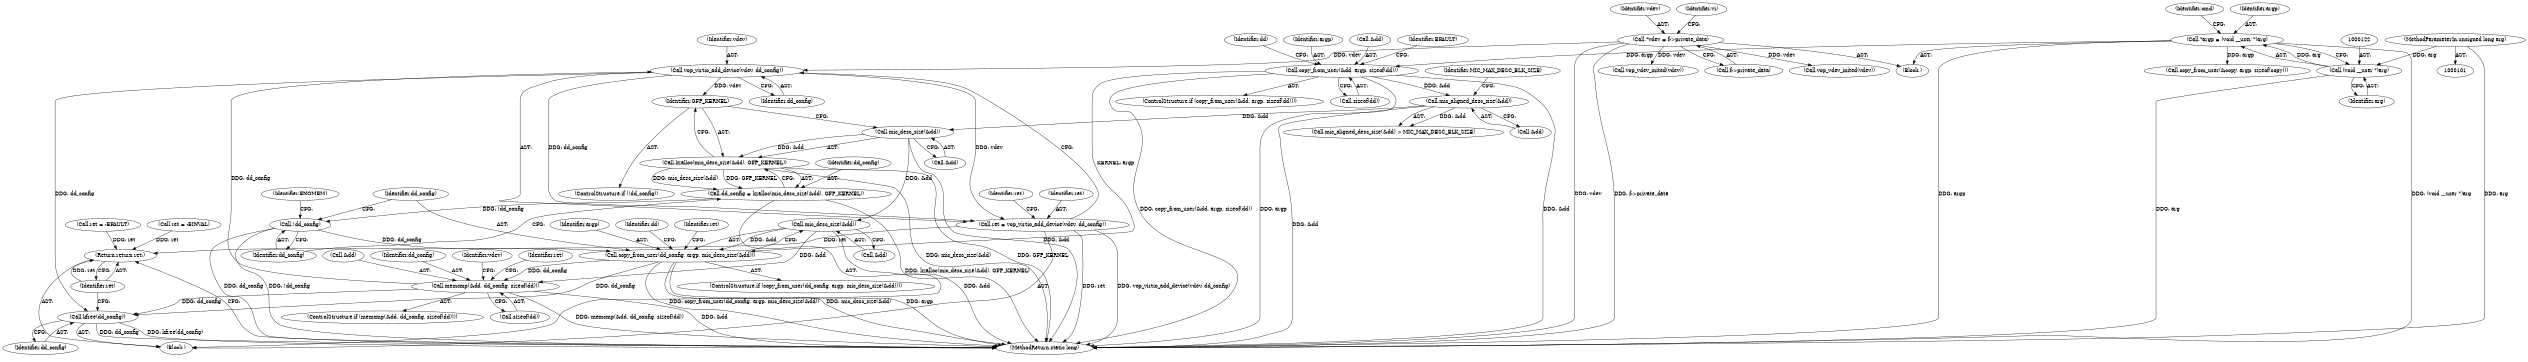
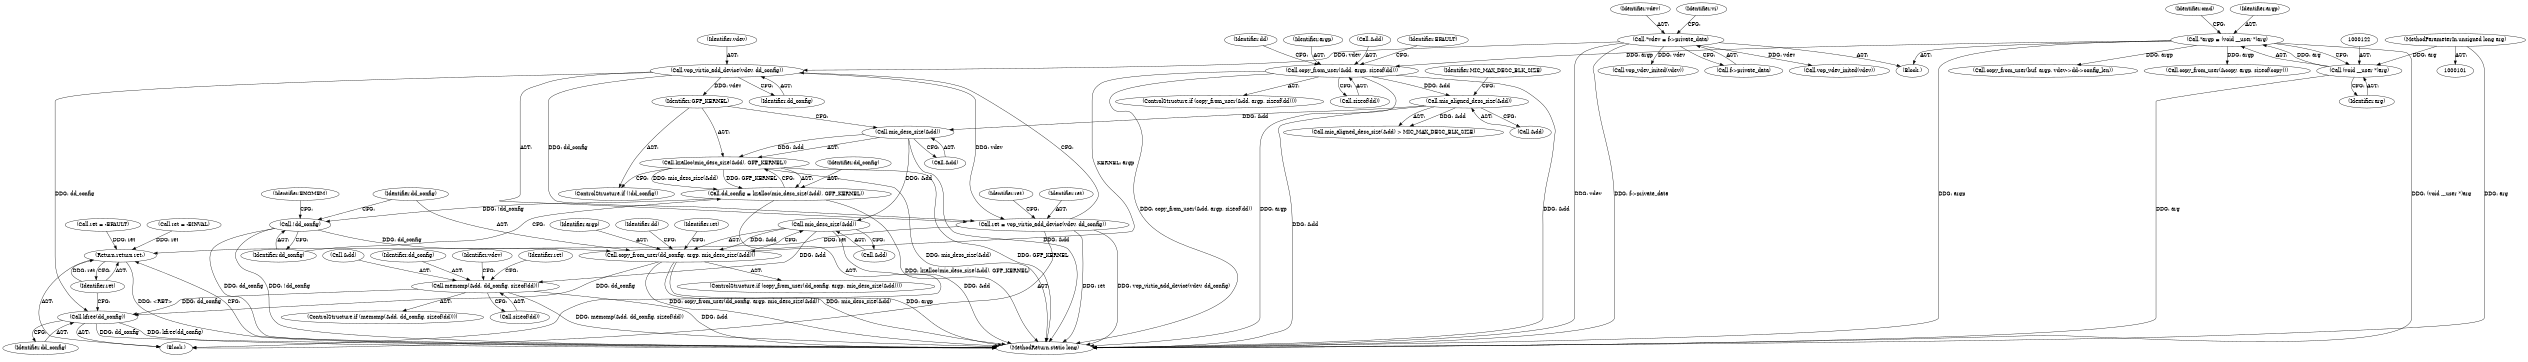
none -> (2043, 71)
(265, 90) -> none
(697, 138) -> (647, 173)
(557, 264) -> none
none -> (540, 345)
